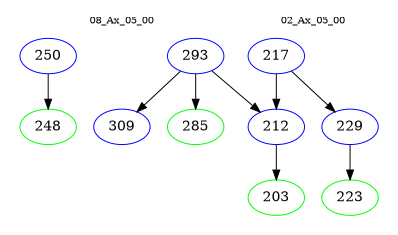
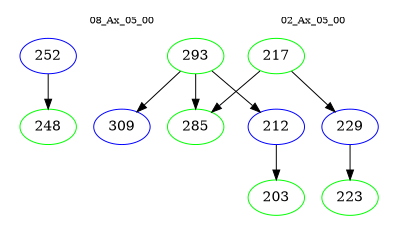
(48, 56) -> (48, 56)
(196, 56) -> (196, 56)
(276, 56) -> (276, 56)
(276, 87) -> (247, 82)
